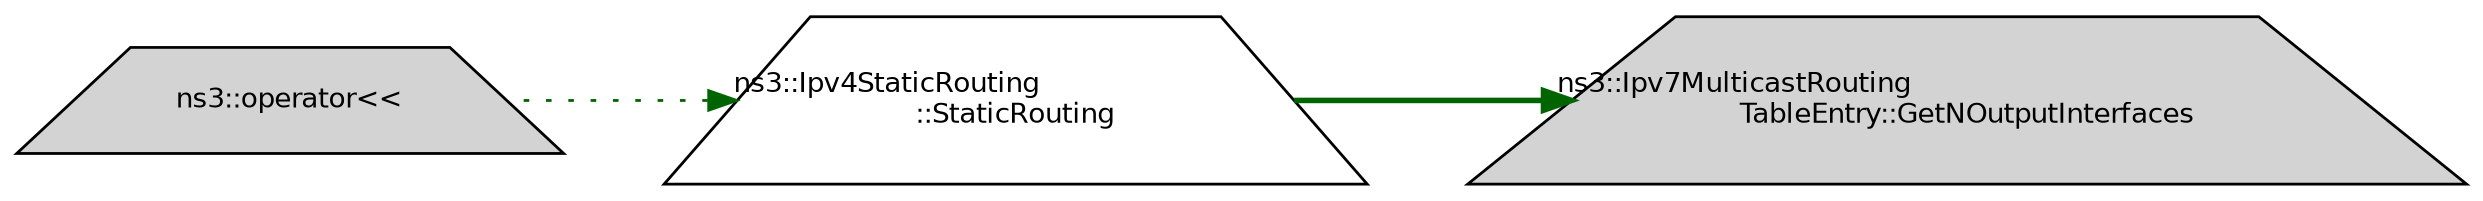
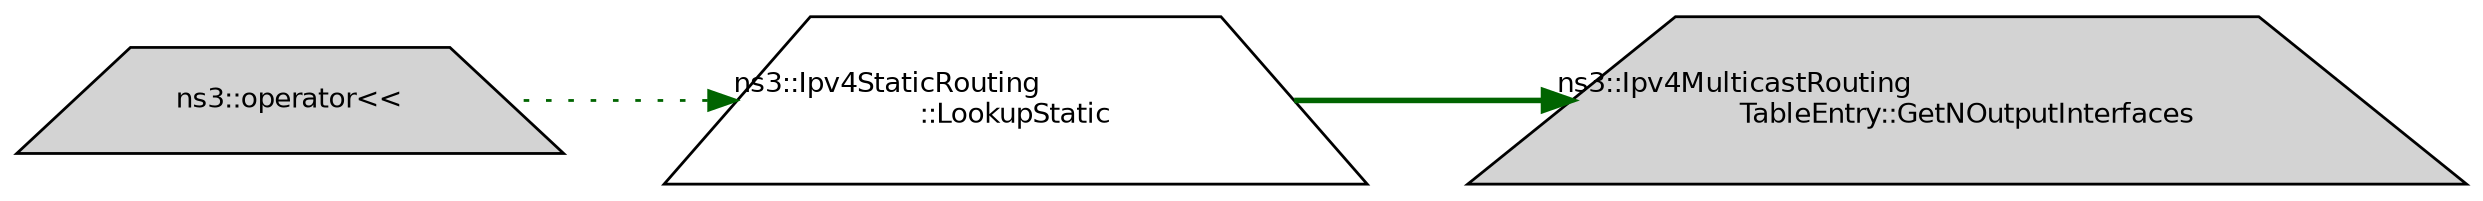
(1016, 100) -> (1016, 100)
(1967, 100) -> (1967, 100)
